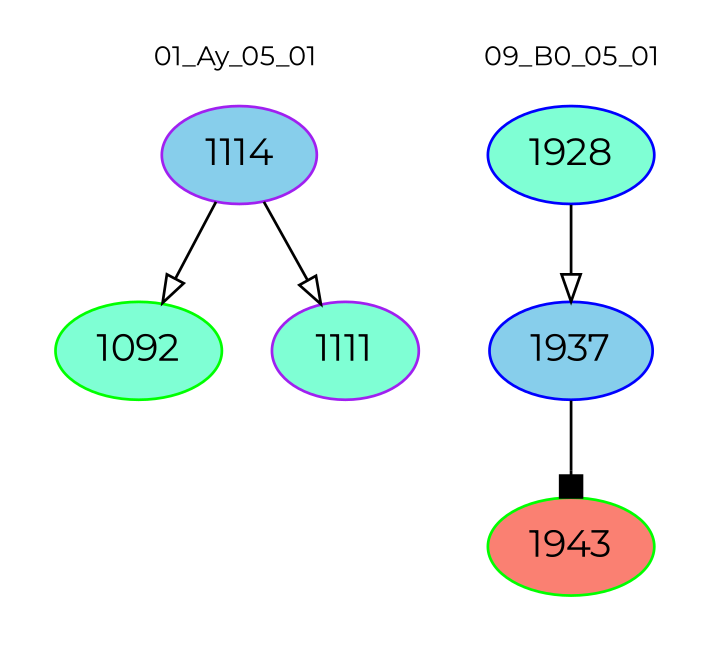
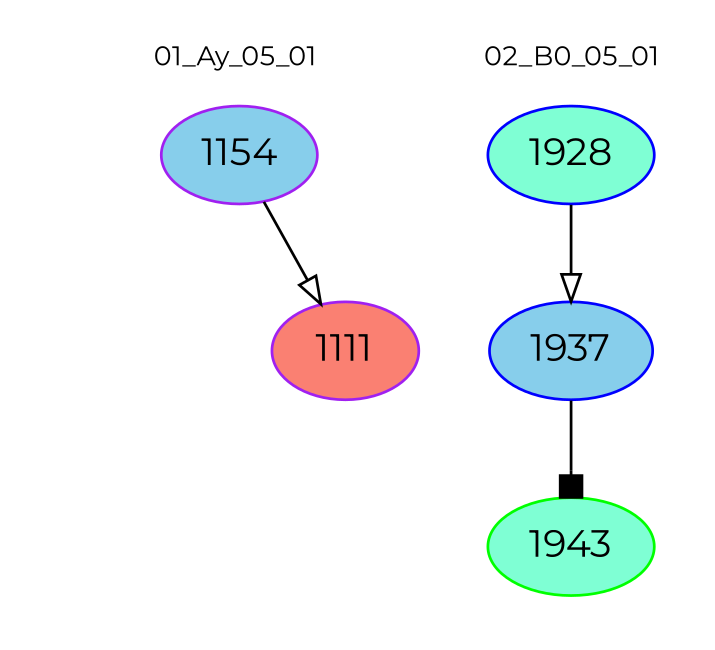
(572, 58) -> (572, 58)
(239, 155) -> (239, 155)
(139, 351) -> none
(345, 351) -> (345, 351)
(571, 547) -> (571, 547)
